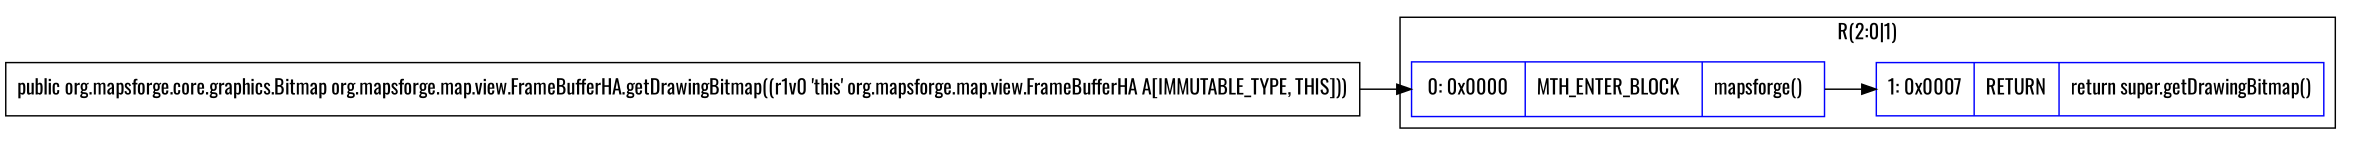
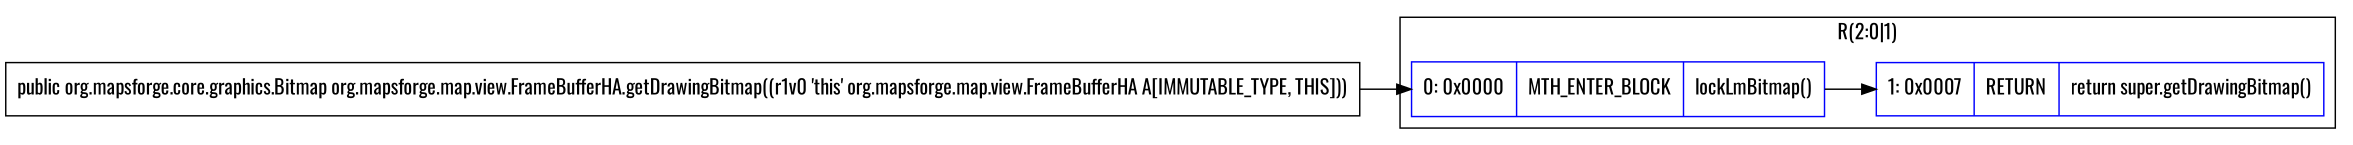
(1758, 88) -> (1754, 88)
